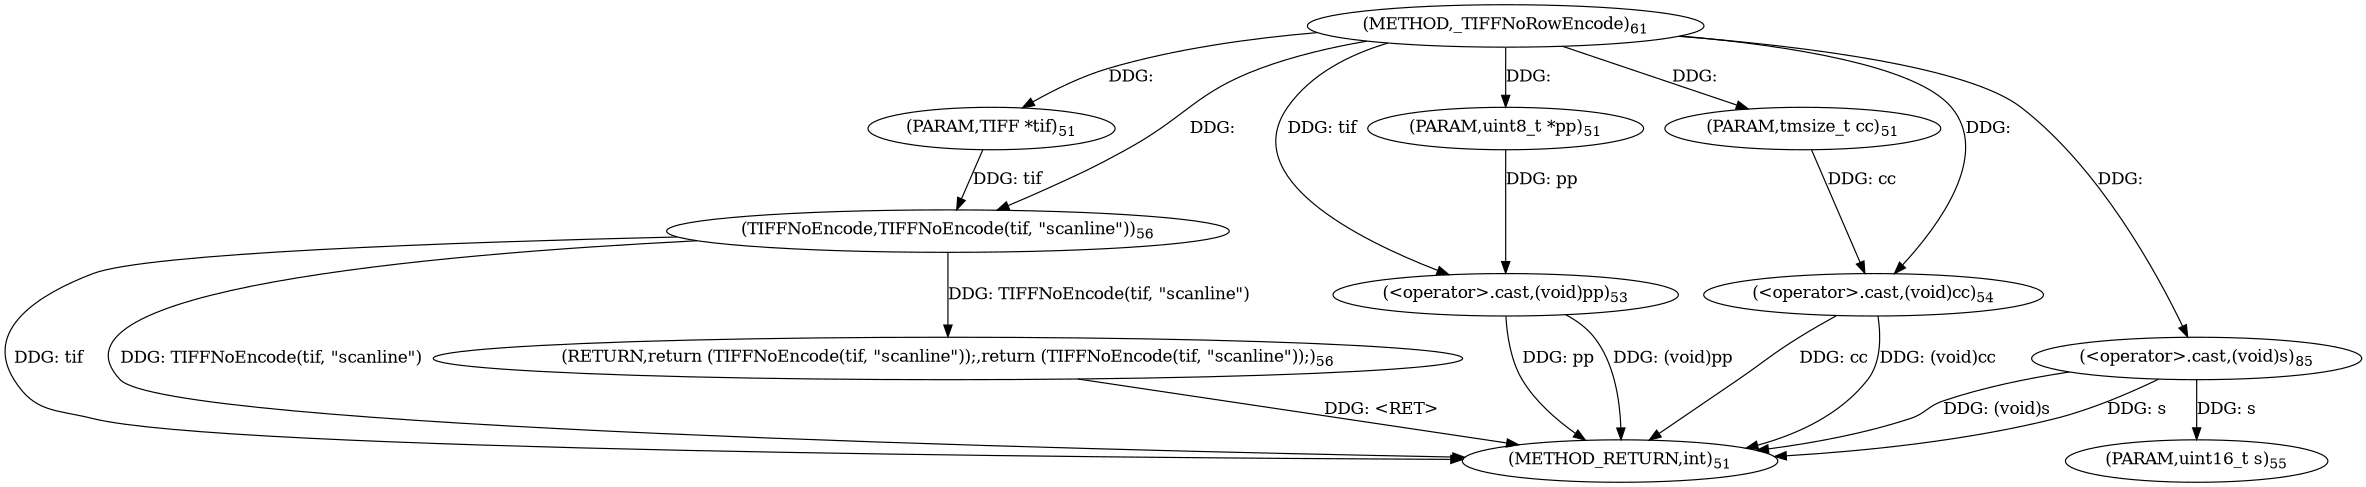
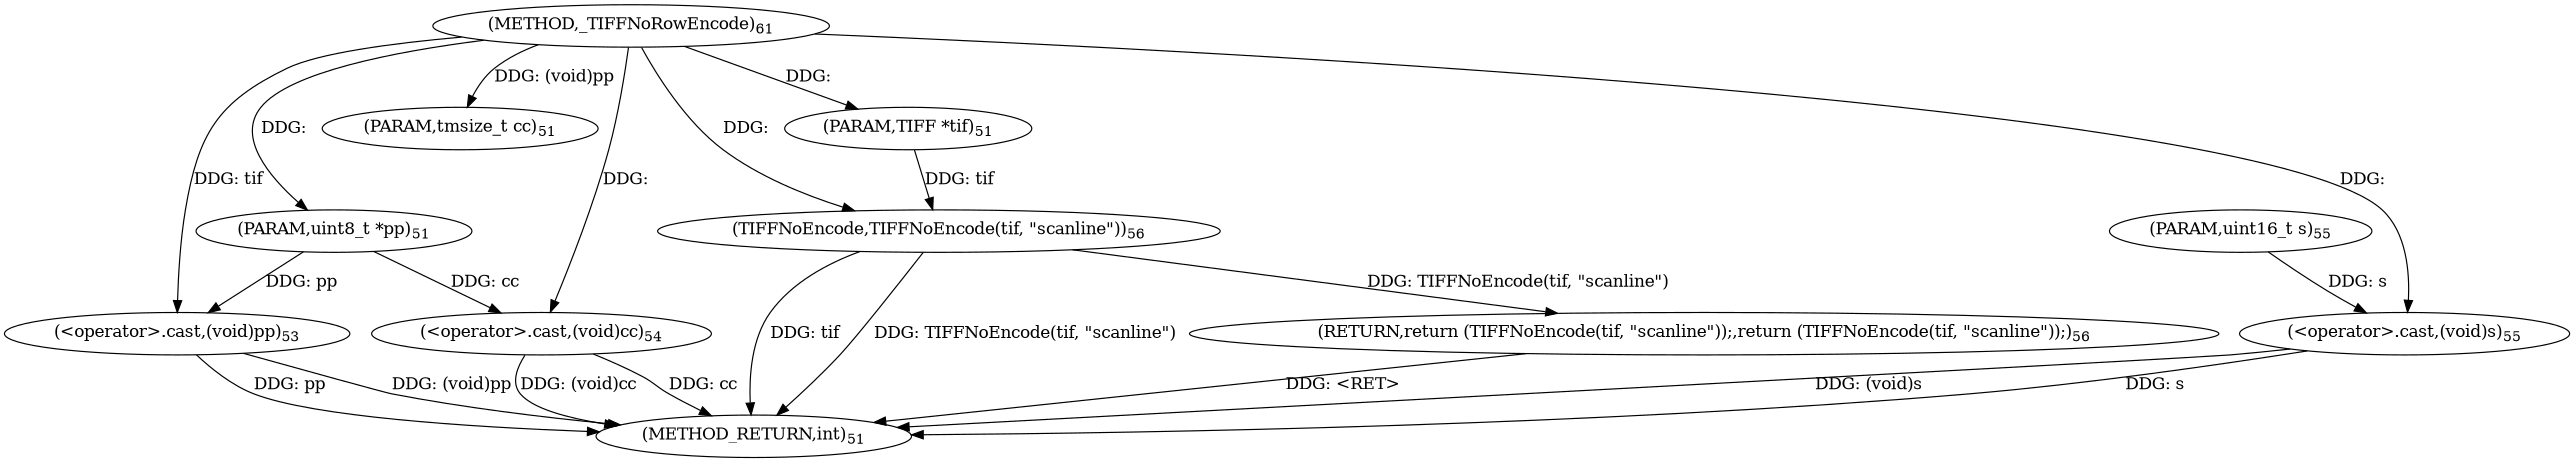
(1697, 77) -> (554, 77)
(1836, 206) -> (432, 280)
(2305, 357) -> (2512, 332)
(2197, 404) -> (2311, 281)
